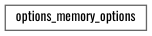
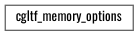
(76, 18) -> (69, 18)
